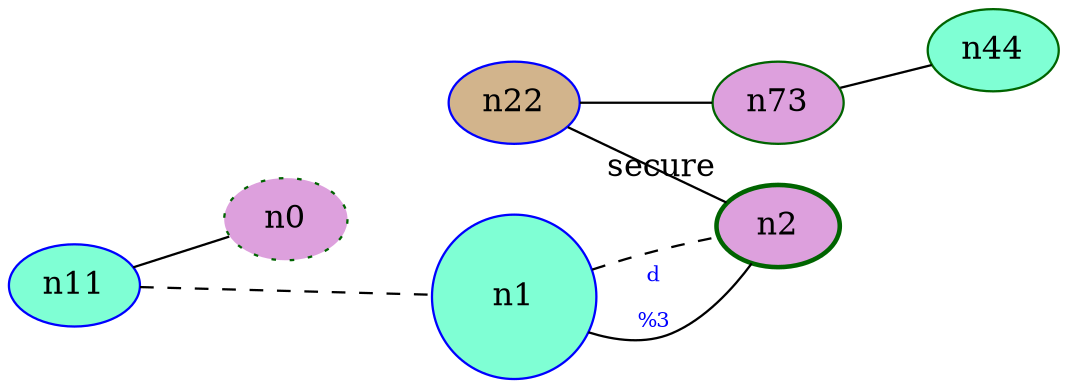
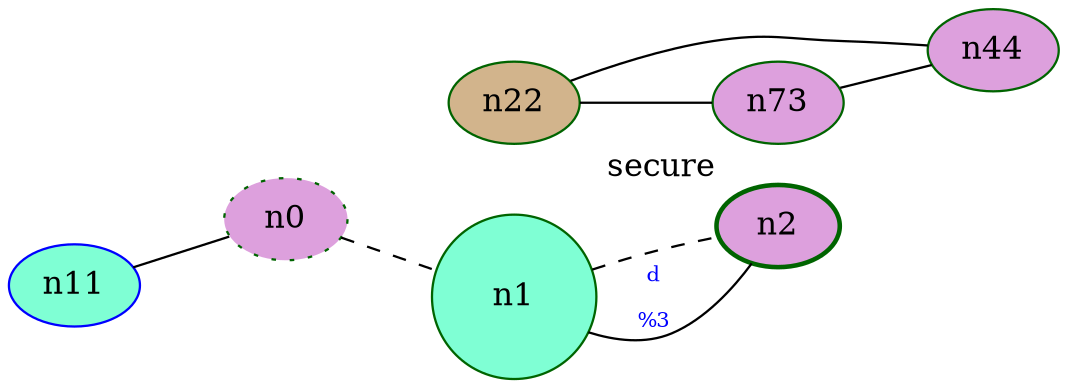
(993, 50) -> (993, 50)
(514, 103) -> (514, 103)
(647, 165) -> (746, 37)
(286, 291) -> (388, 254)
(514, 297) -> (514, 297)
